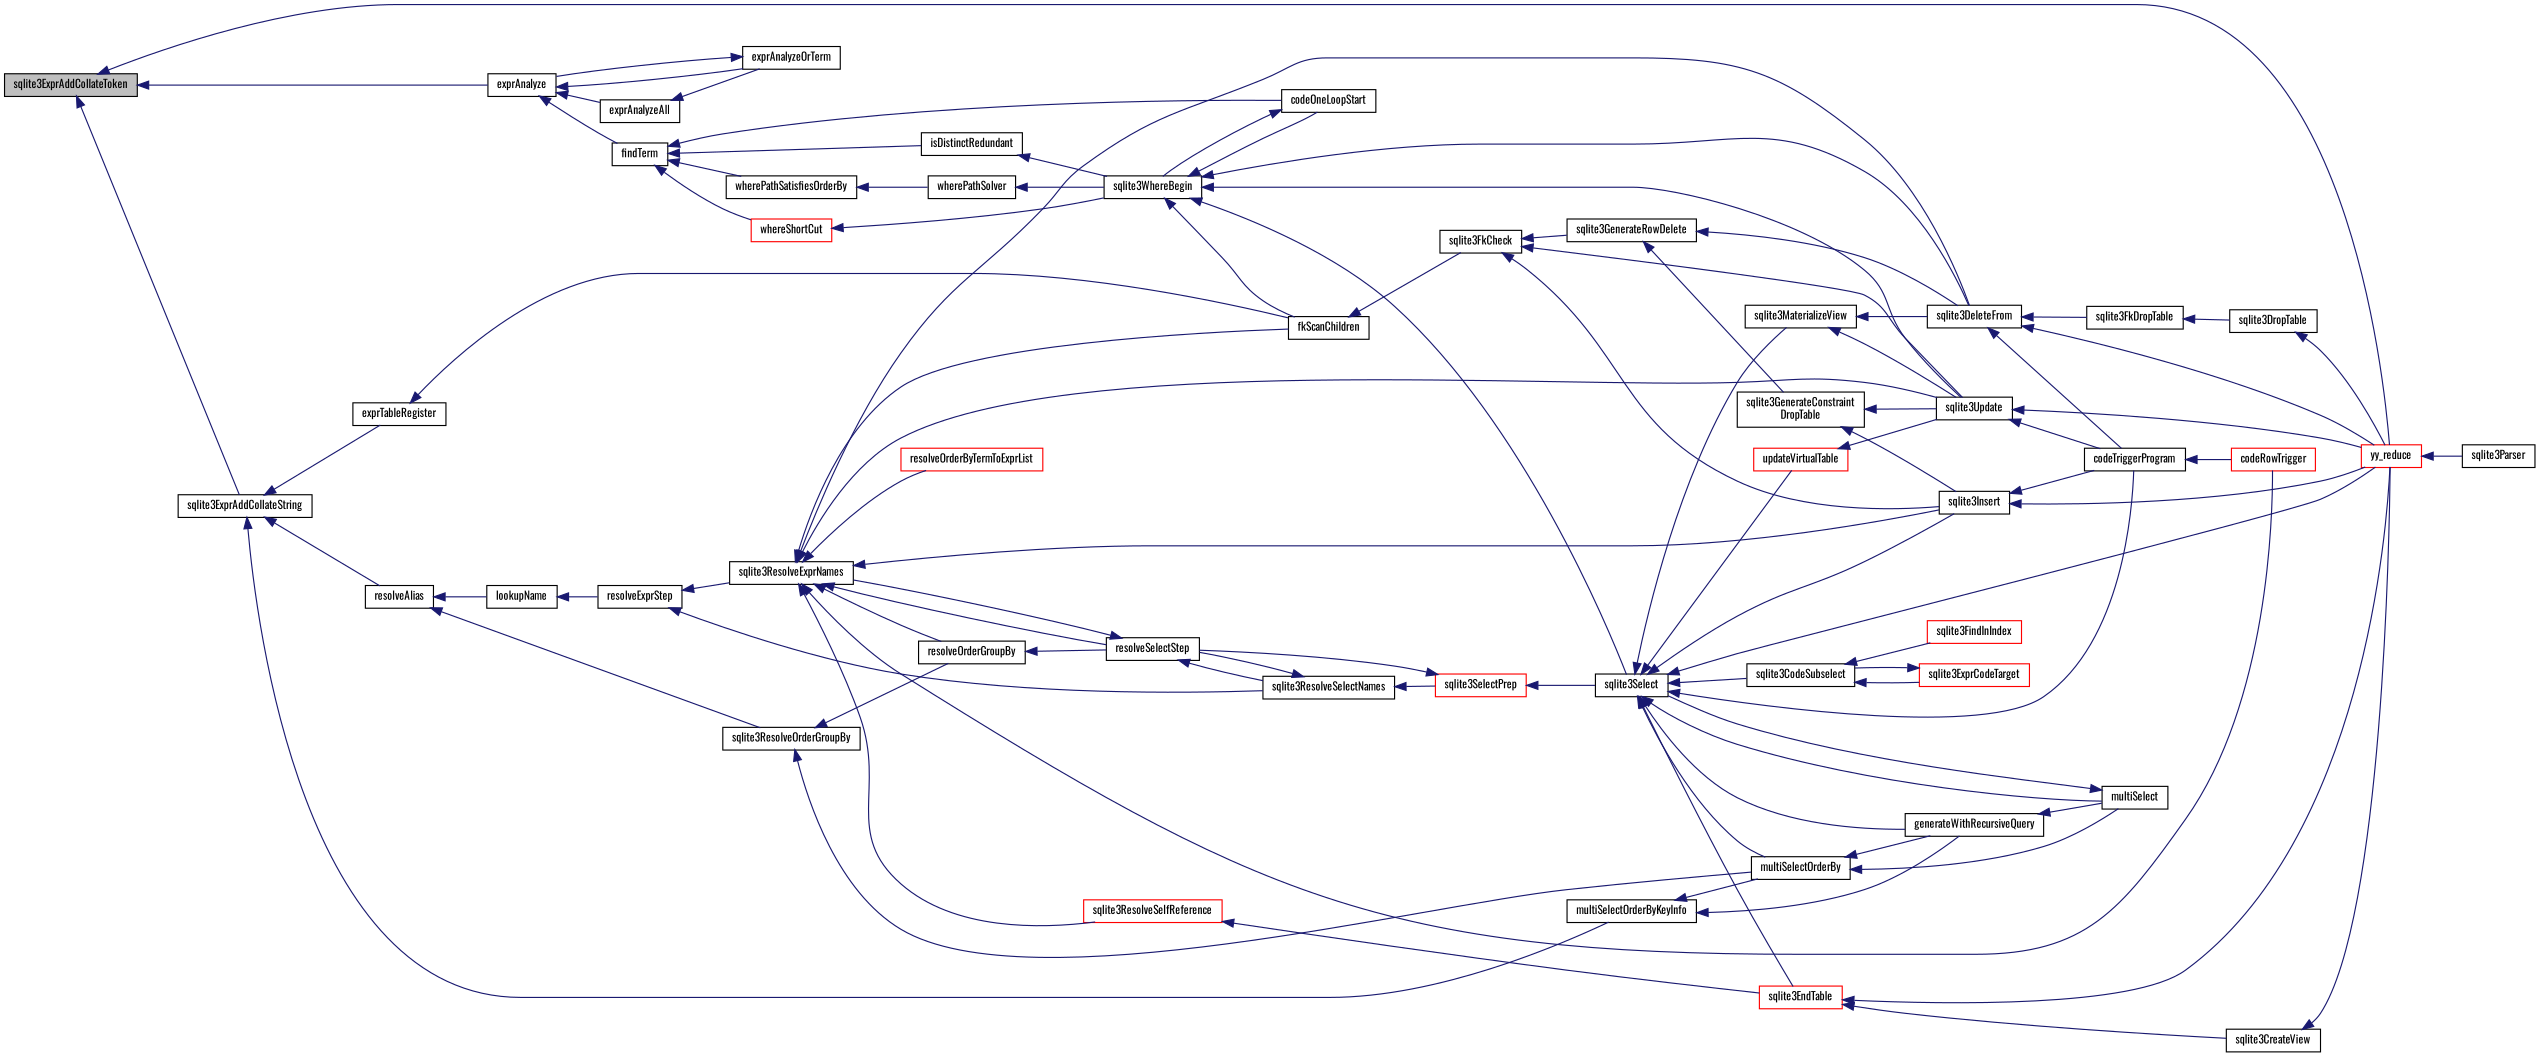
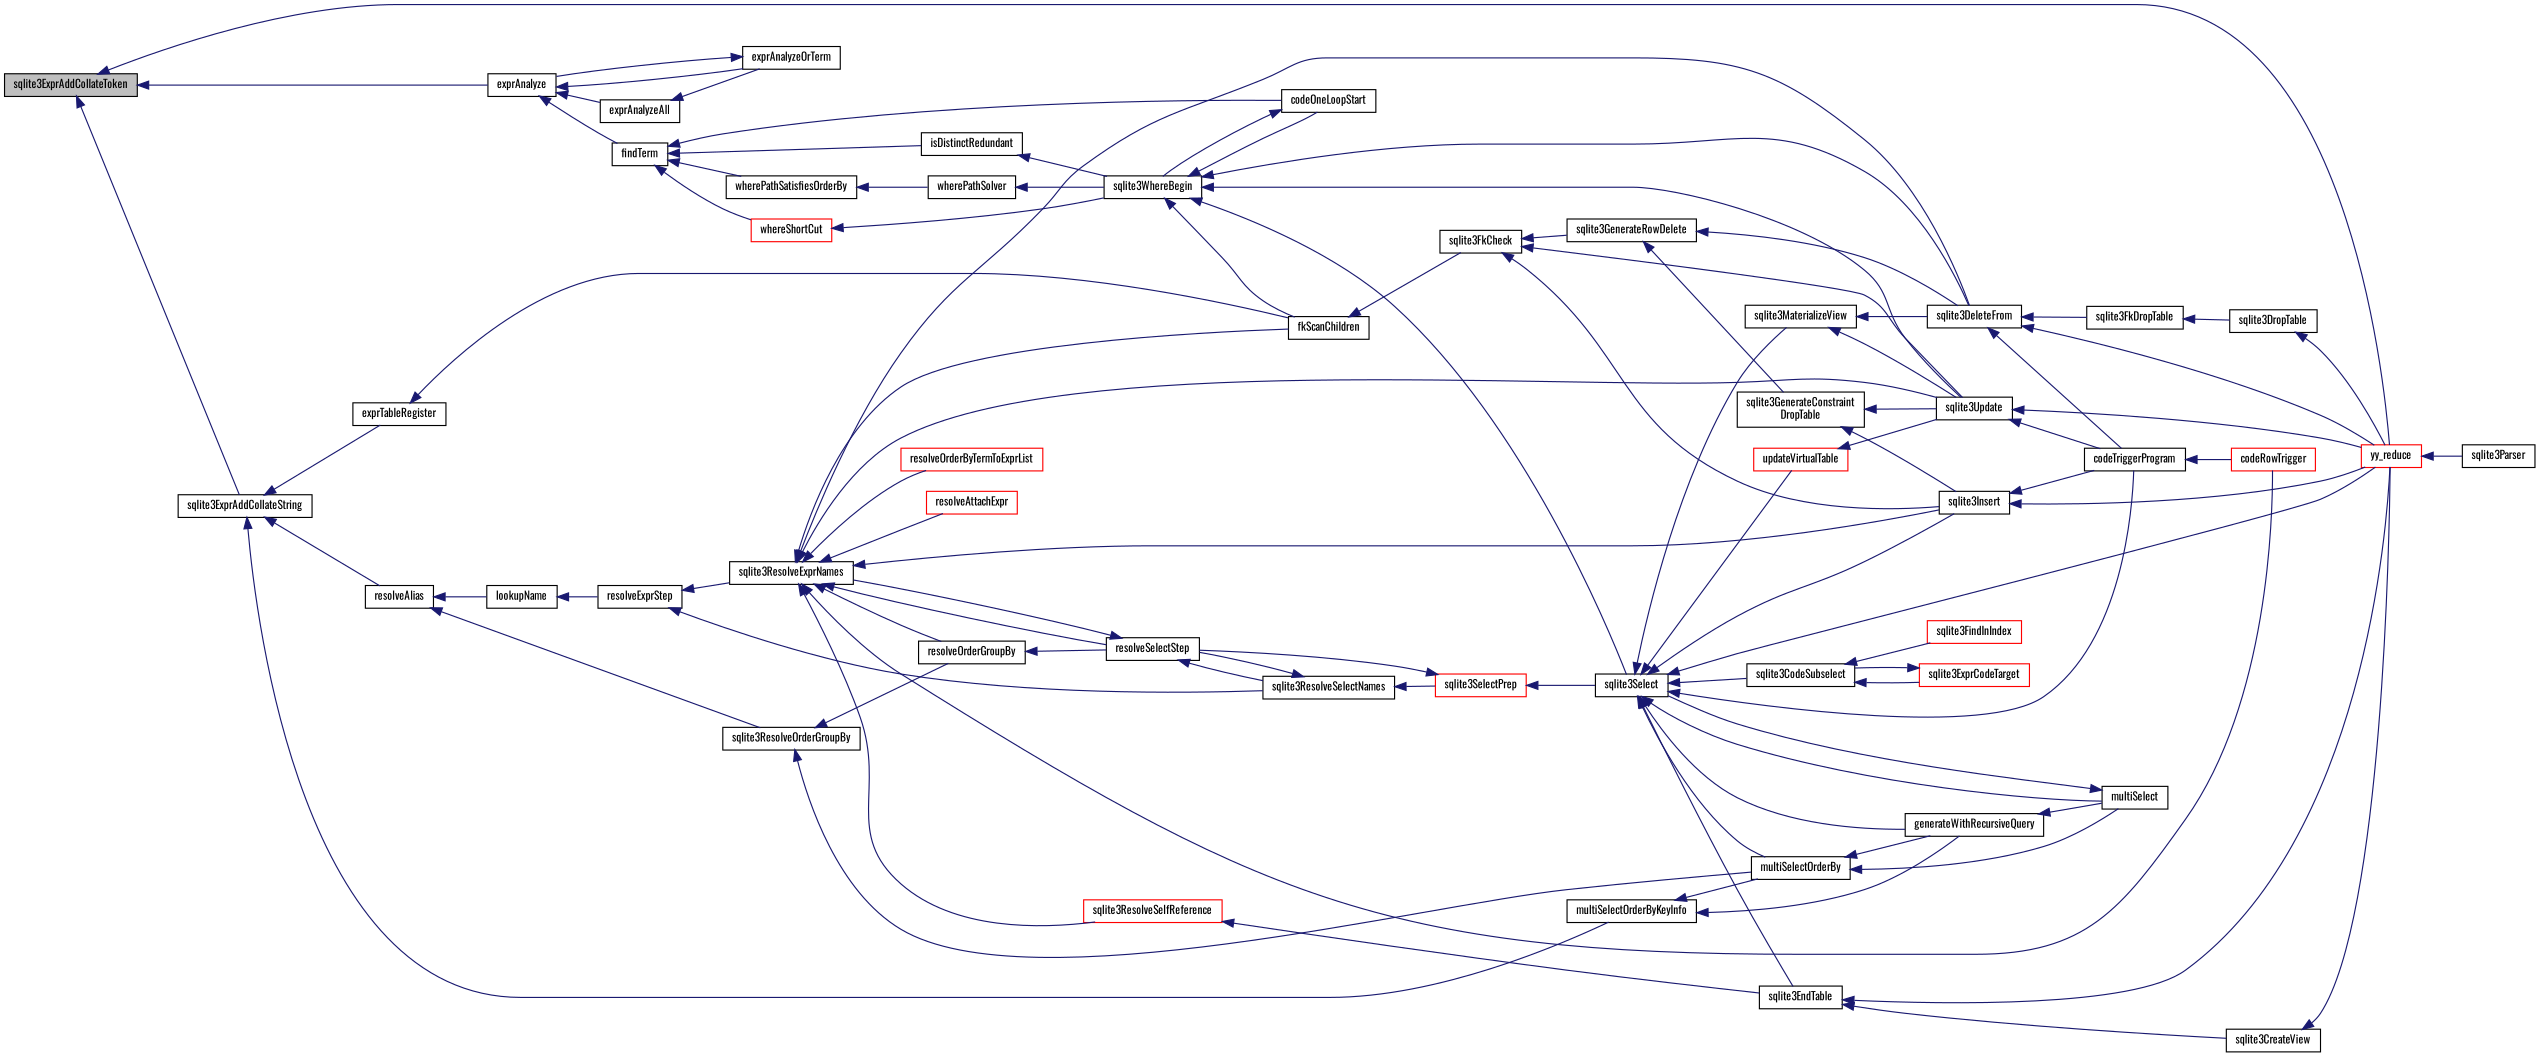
none -> (972, 503)
(1801, 997) -> (1801, 997)
